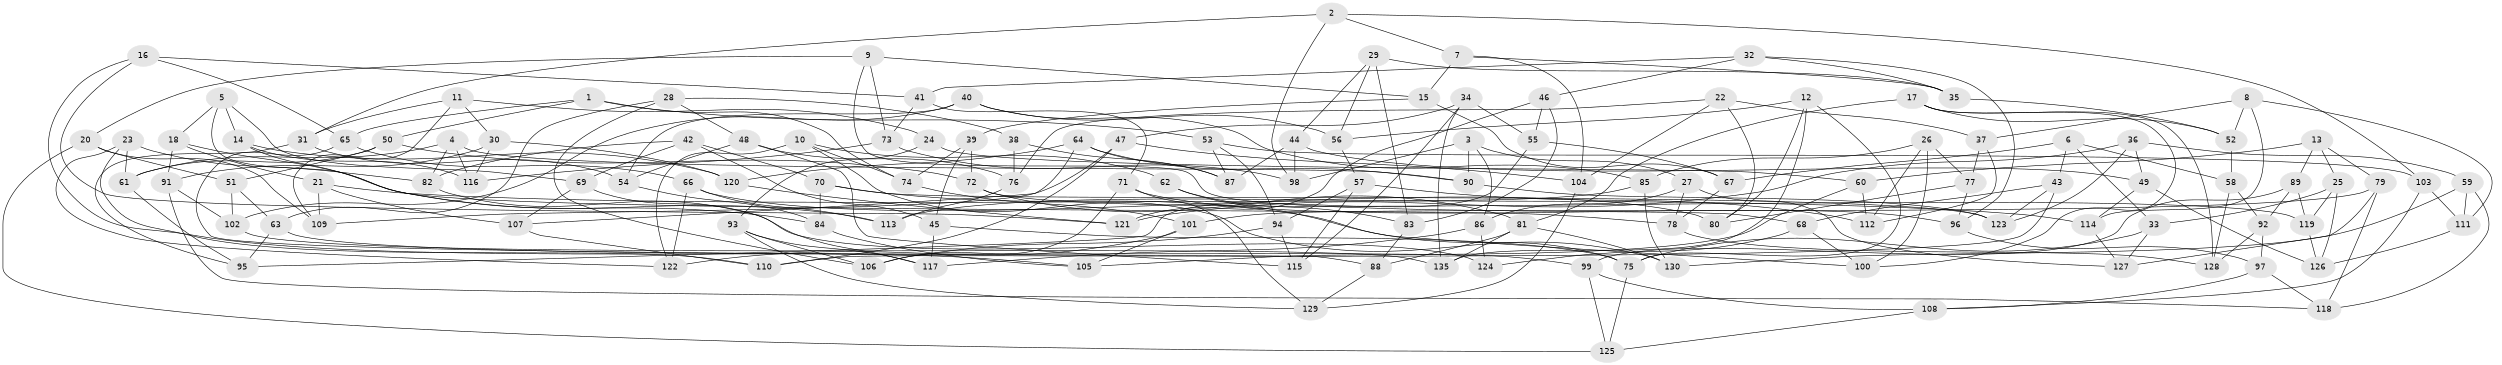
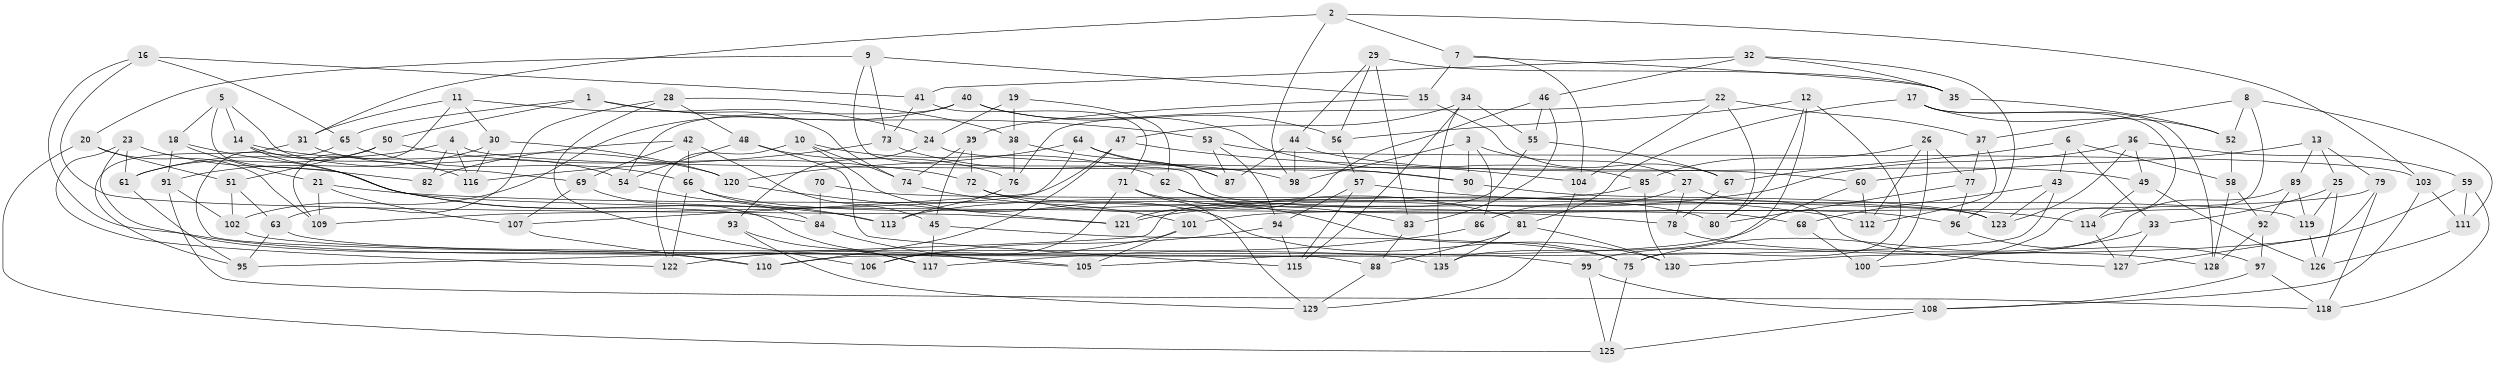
none -> (1014, 98)
(755, 160) -> (689, 162)
(1341, 224) -> none
(800, 248) -> none
(1486, 267) -> none
